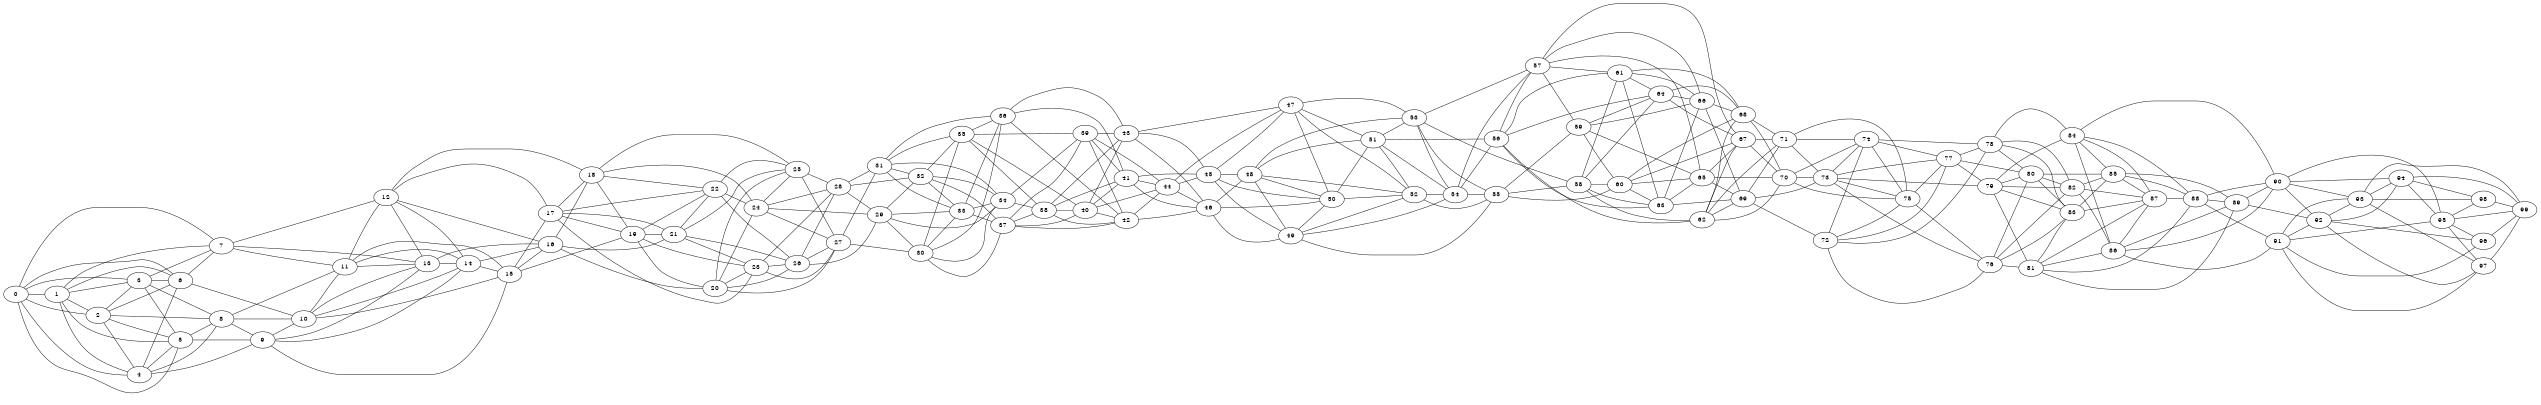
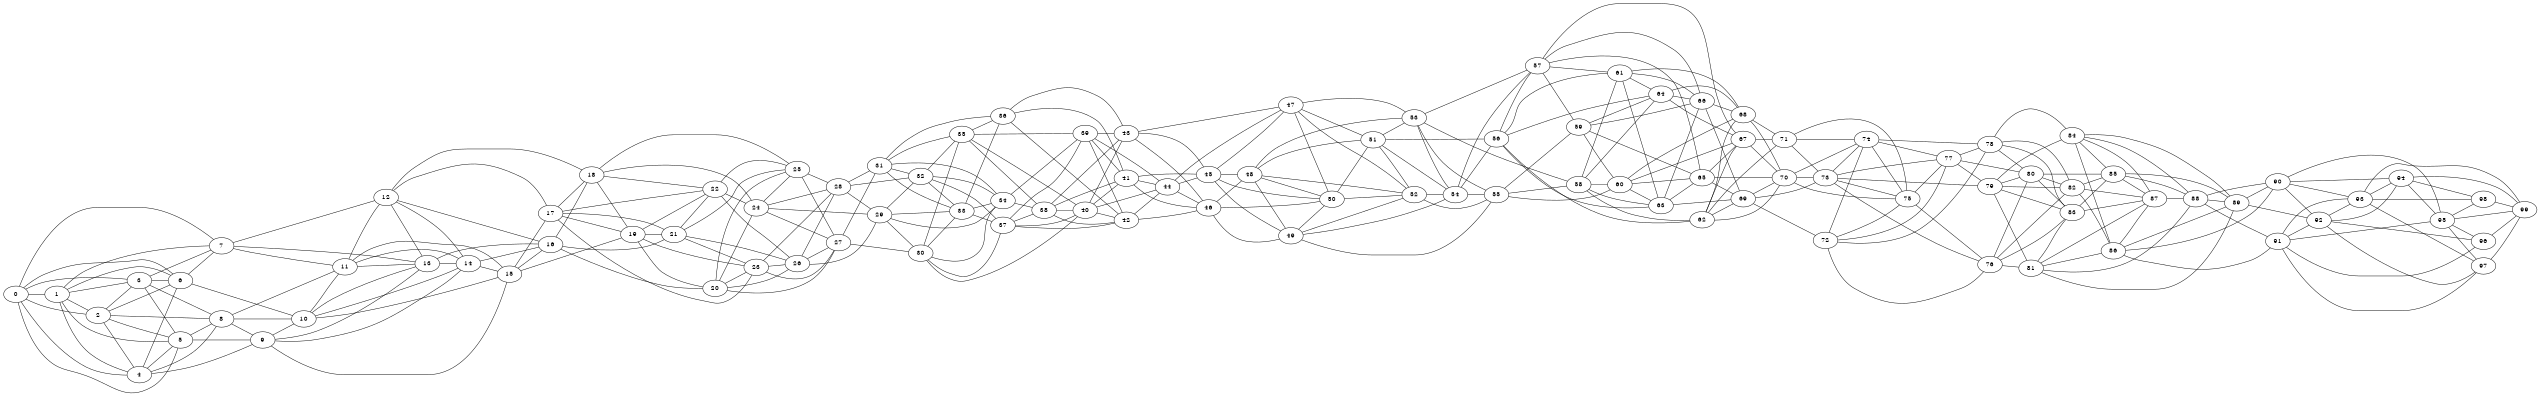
(2191, 101) -> (2163, 150)
(1764, 169) -> (1764, 188)
(985, 199) -> (1005, 266)
